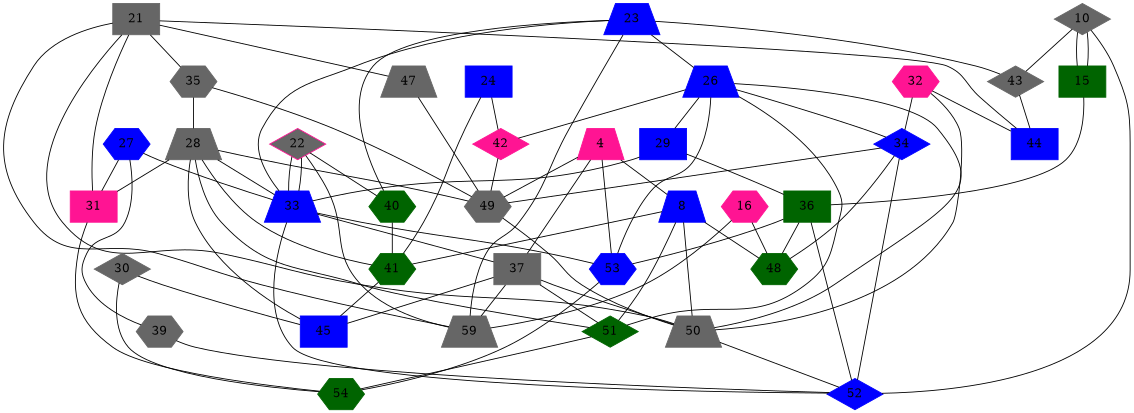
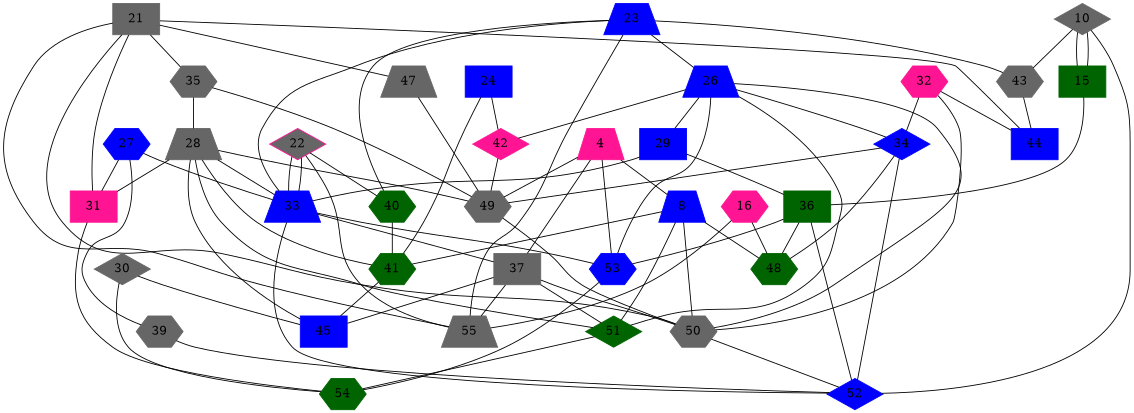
(1016, 82) -> (1020, 82)
(470, 332) -> (470, 332)
(694, 332) -> (694, 332)
